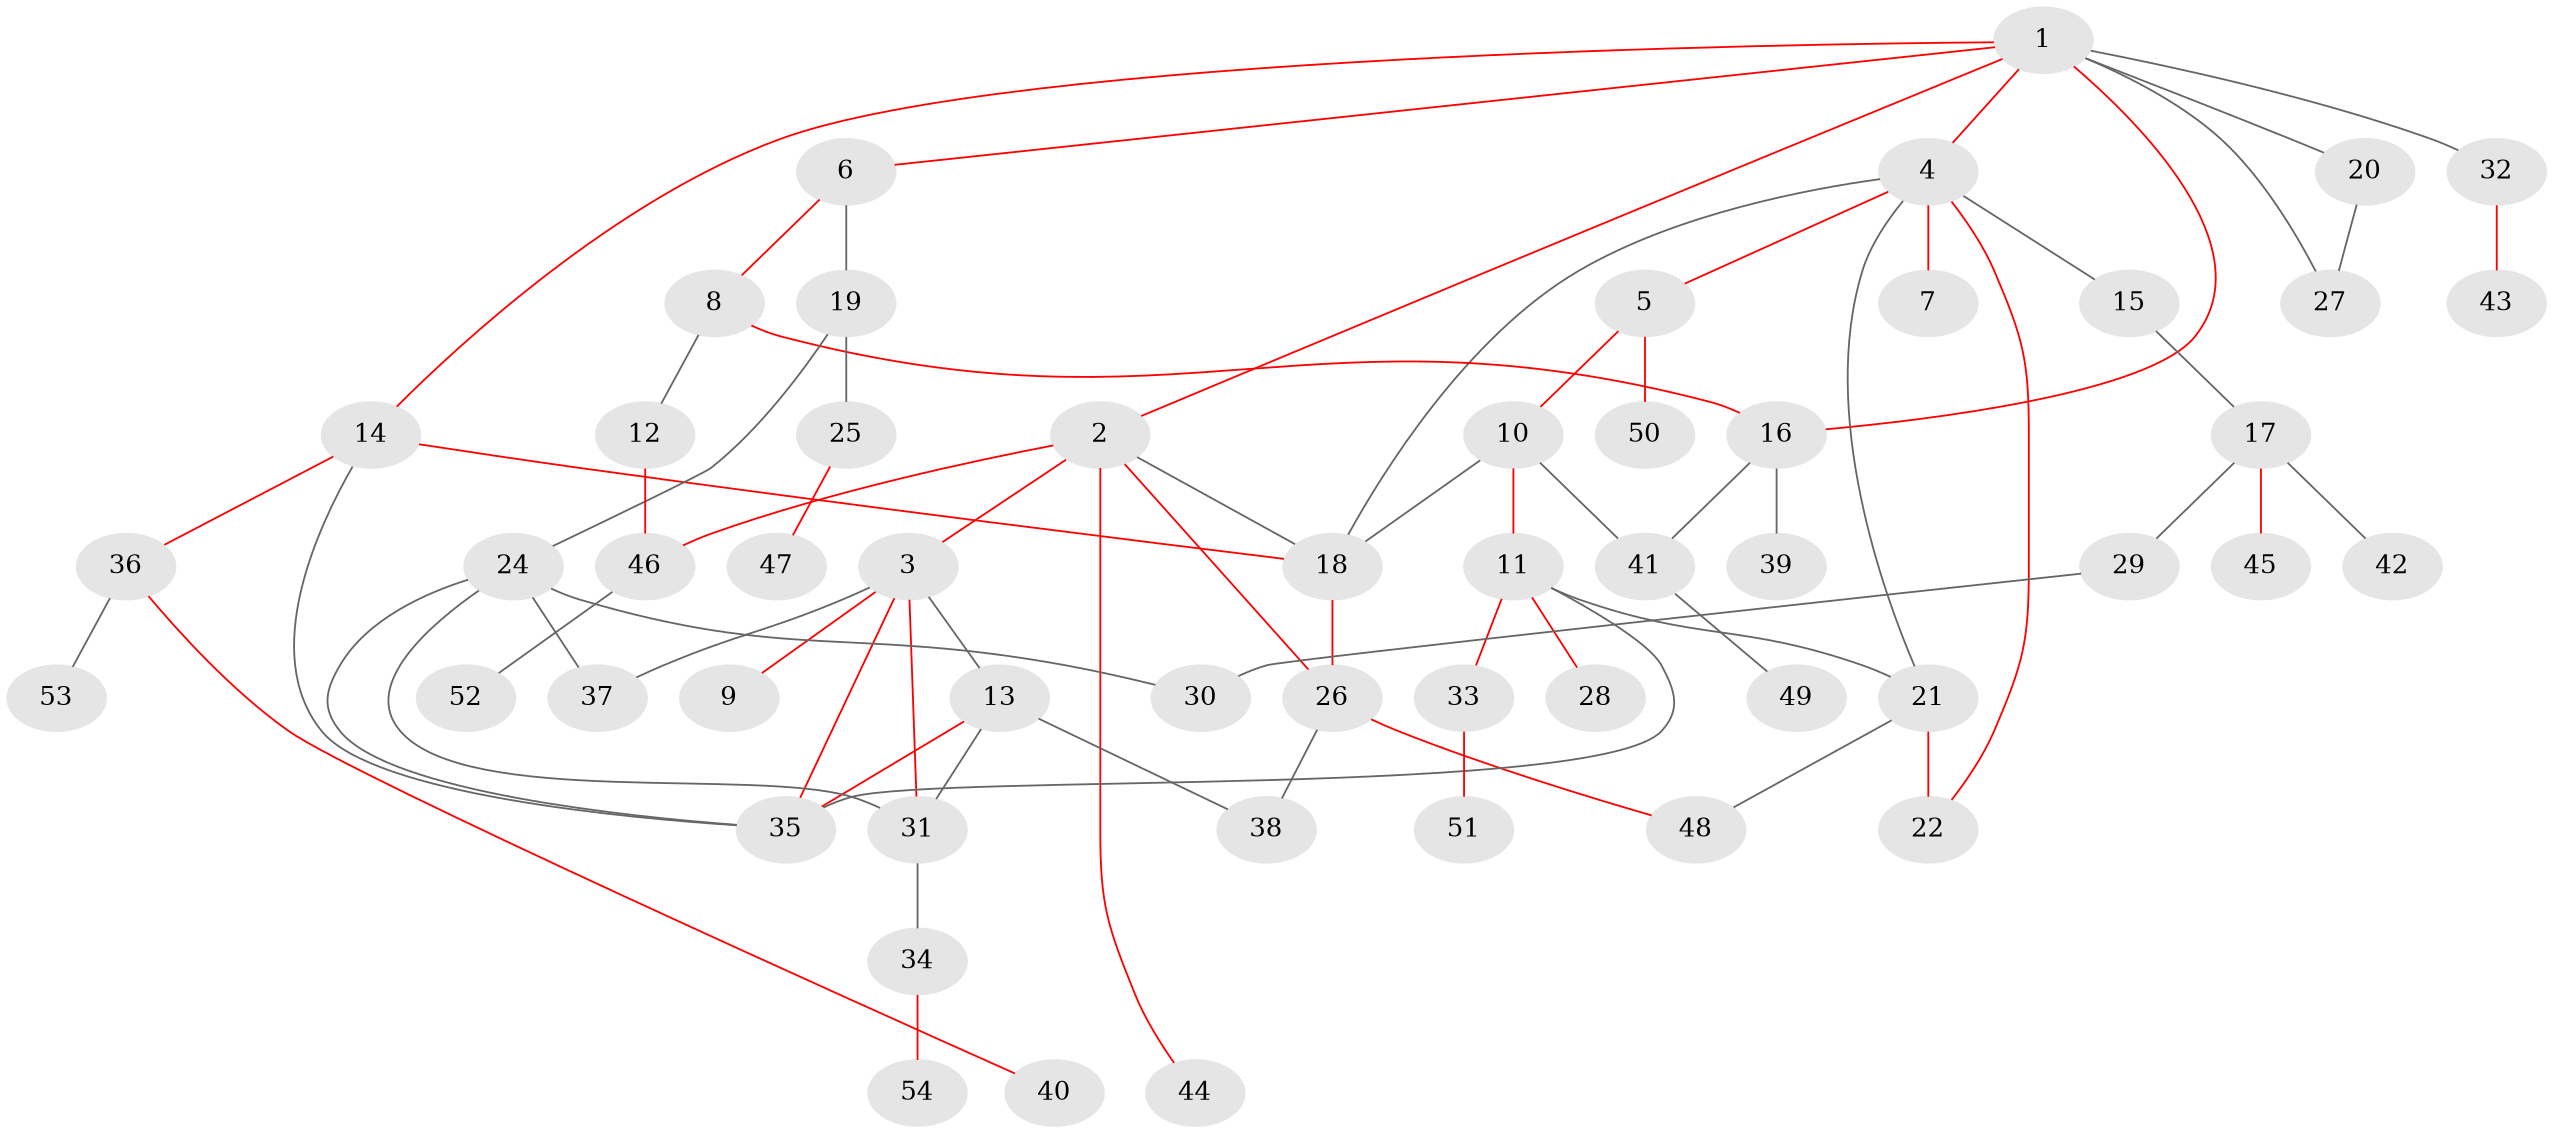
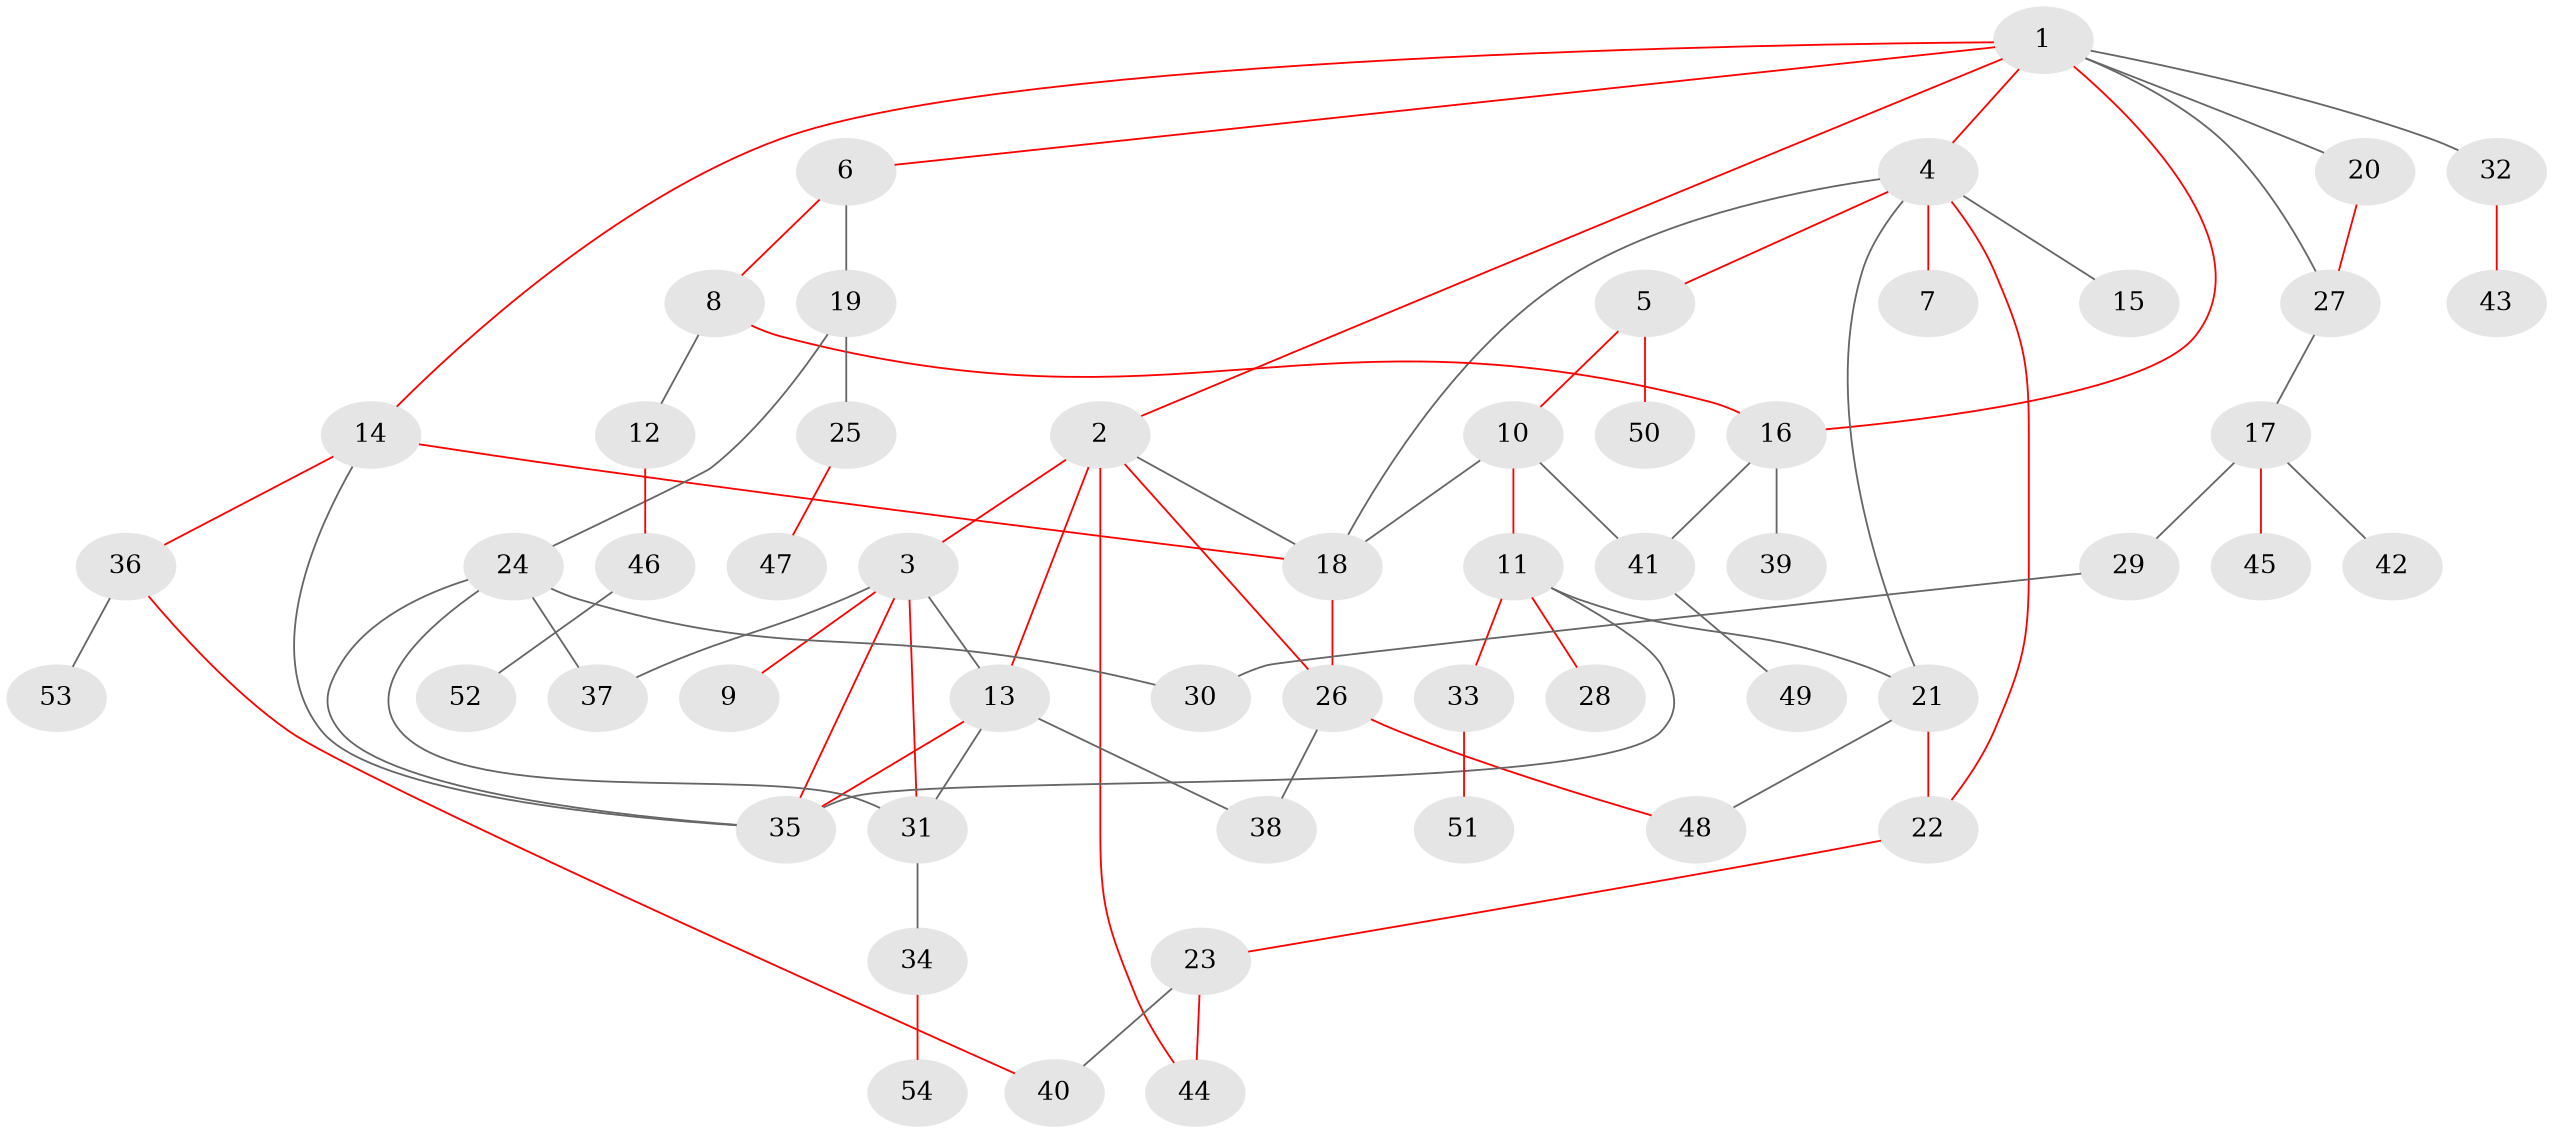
(2348, 238) -> (2348, 238)
(2195, 369) -> (2296, 369)
(866, 487) -> (1050, 566)
none -> (1201, 961)
